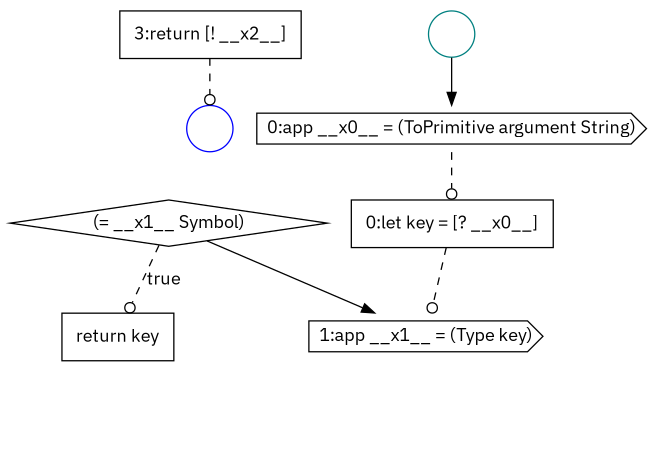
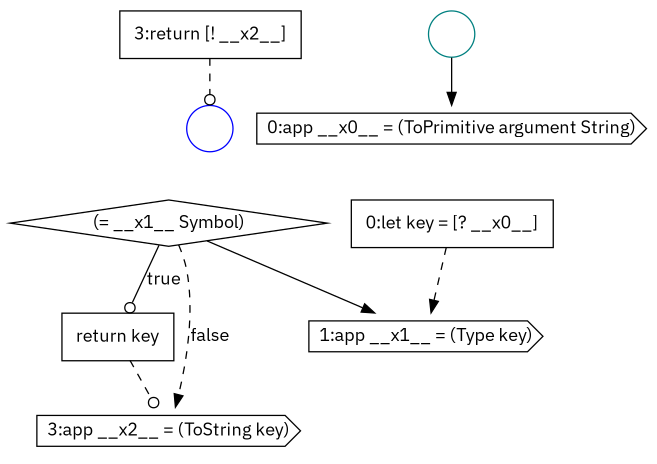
(452, 170) -> none
(146, 274) -> (146, 274)
(440, 274) -> (440, 274)
none -> (169, 431)
